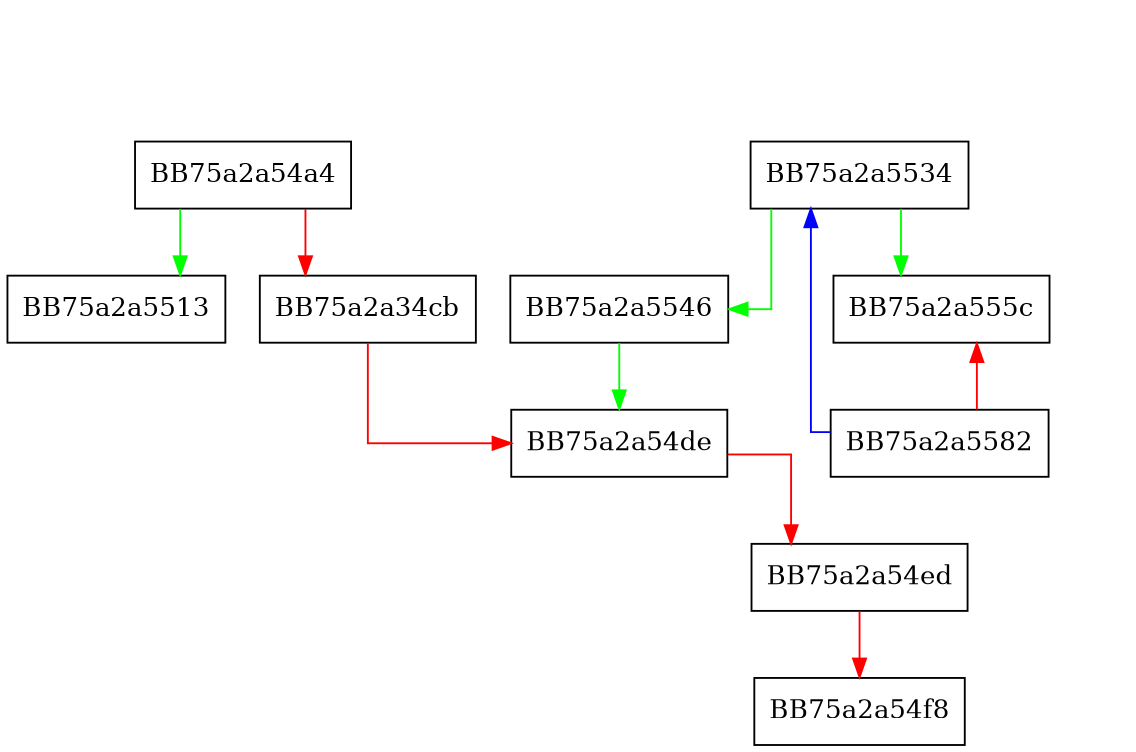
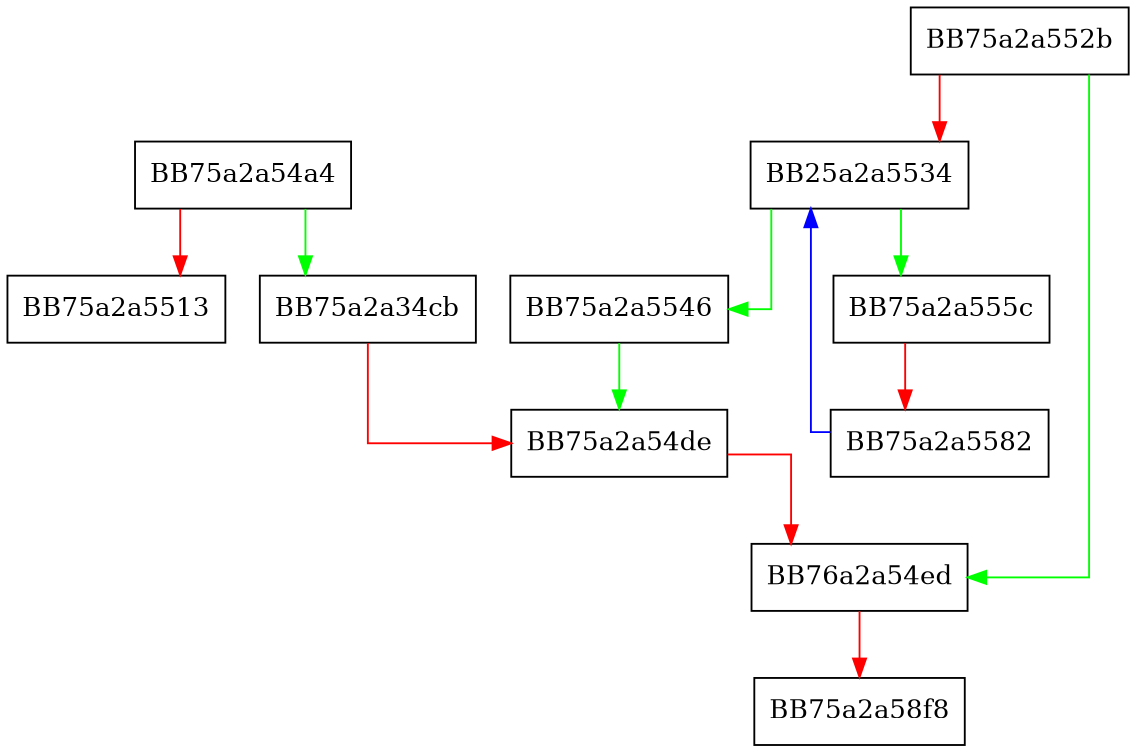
none -> (1020, 41)
(860, 175) -> (860, 175)
(180, 233) -> (180, 233)
(305, 233) -> (305, 233)
(977, 386) -> (905, 367)
(860, 577) -> (860, 577)
(860, 711) -> (860, 711)
